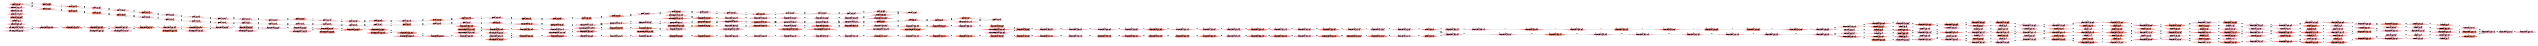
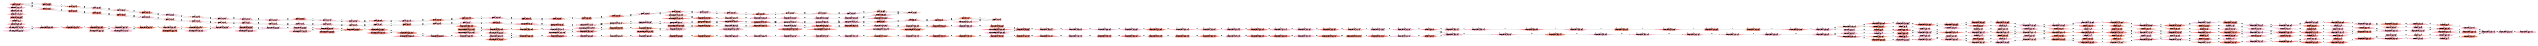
(2428, 32) -> (2431, 30)
